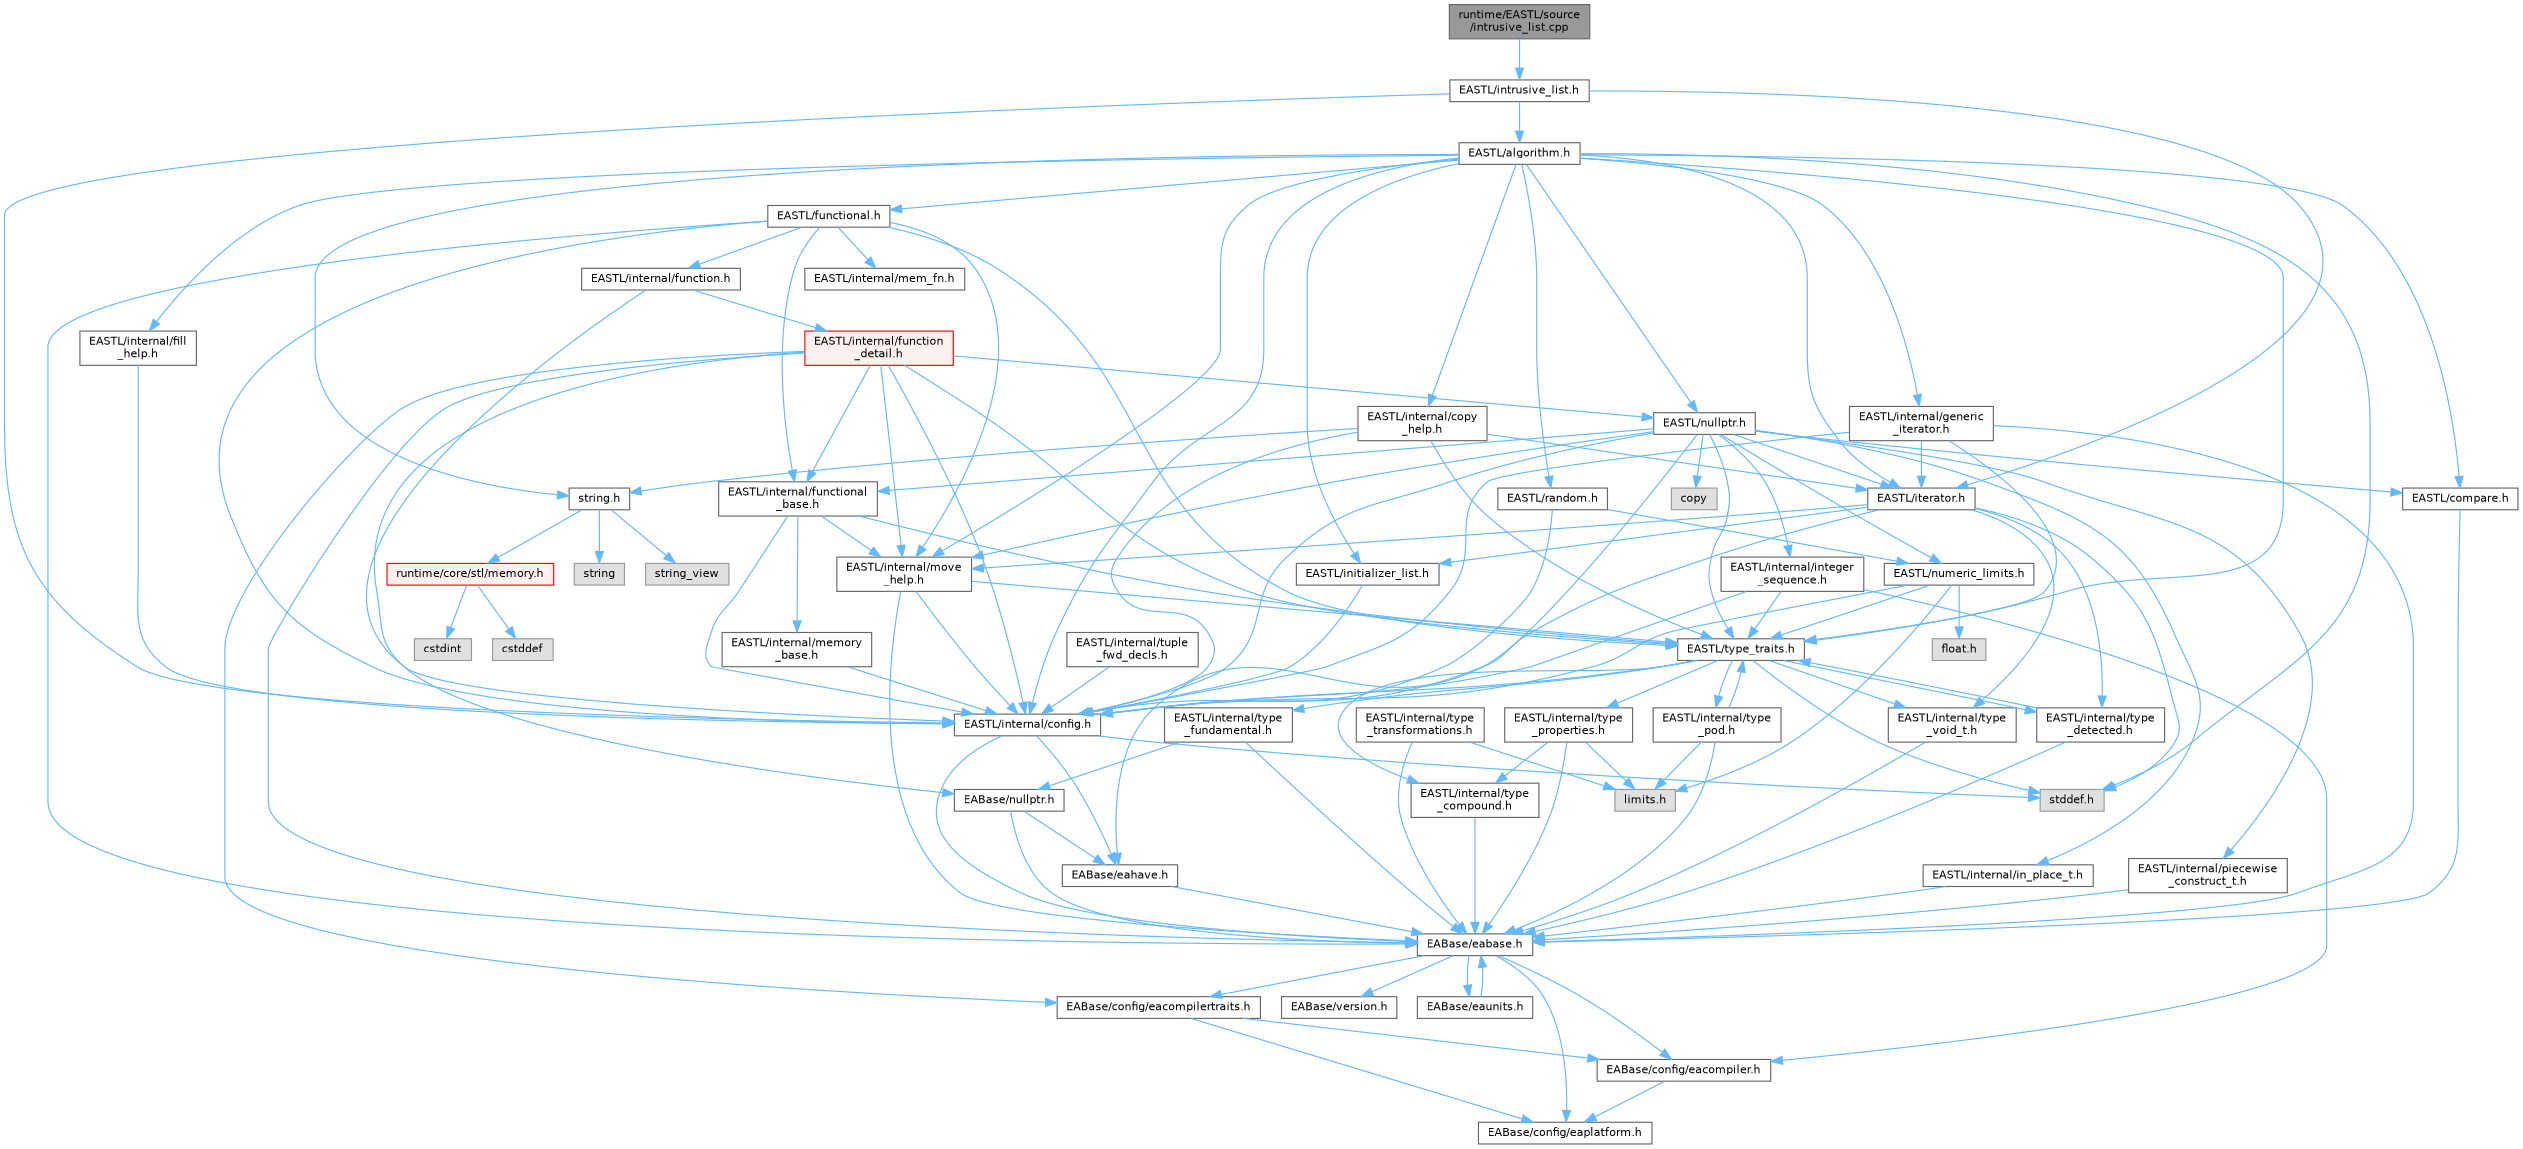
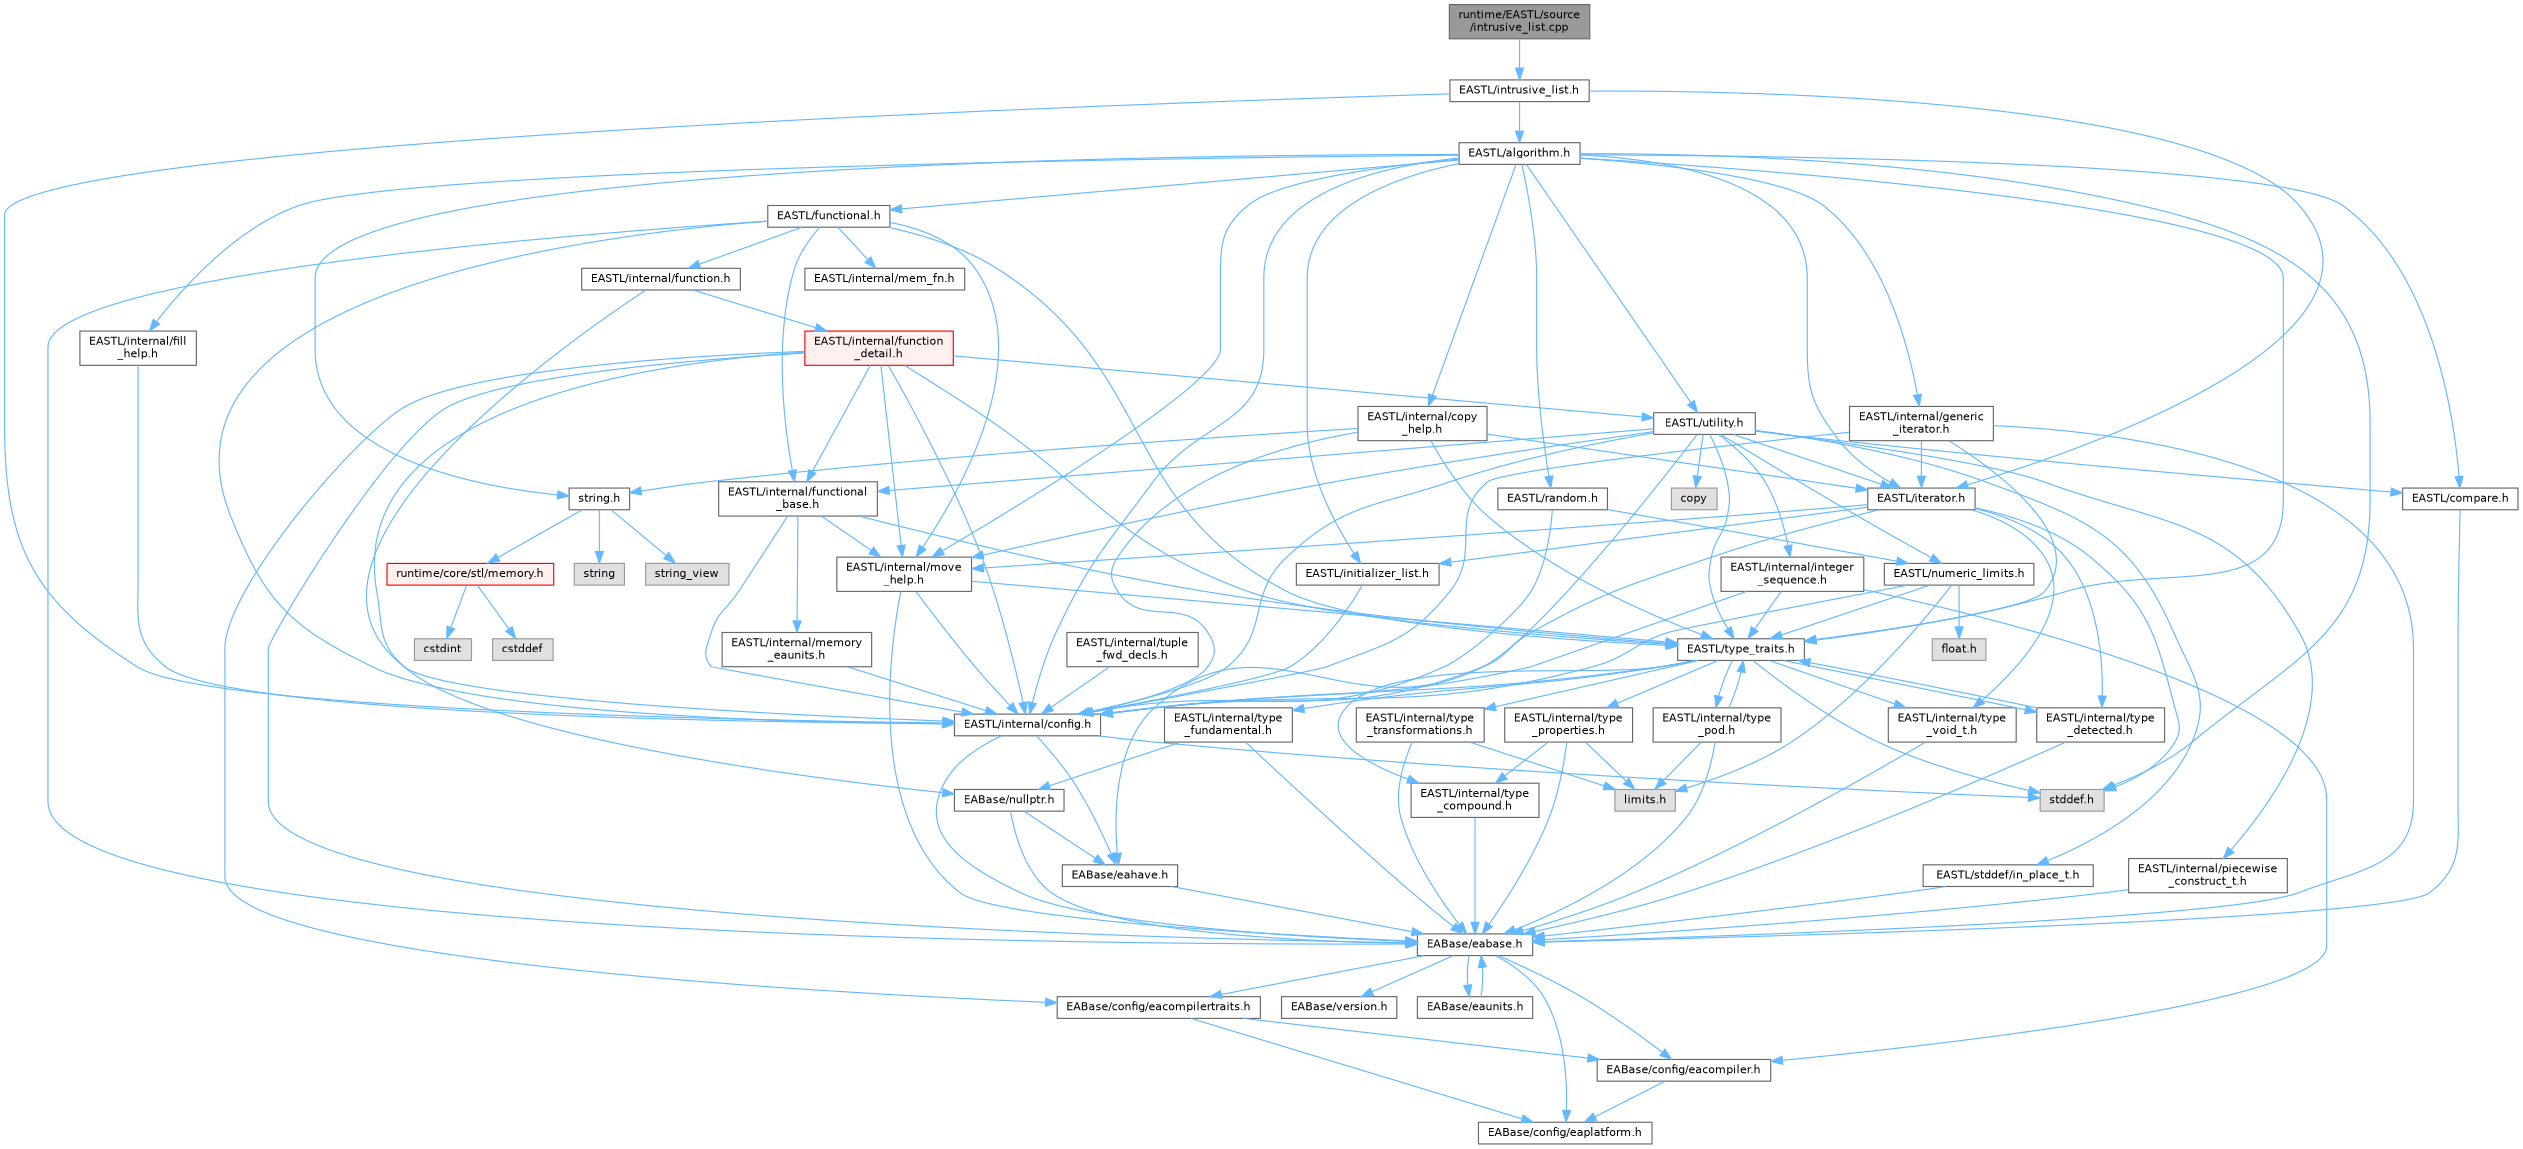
(1705, 424) -> (1705, 424)
(797, 650) -> (797, 650)
none -> (1597, 684)
(2008, 876) -> (2008, 876)
